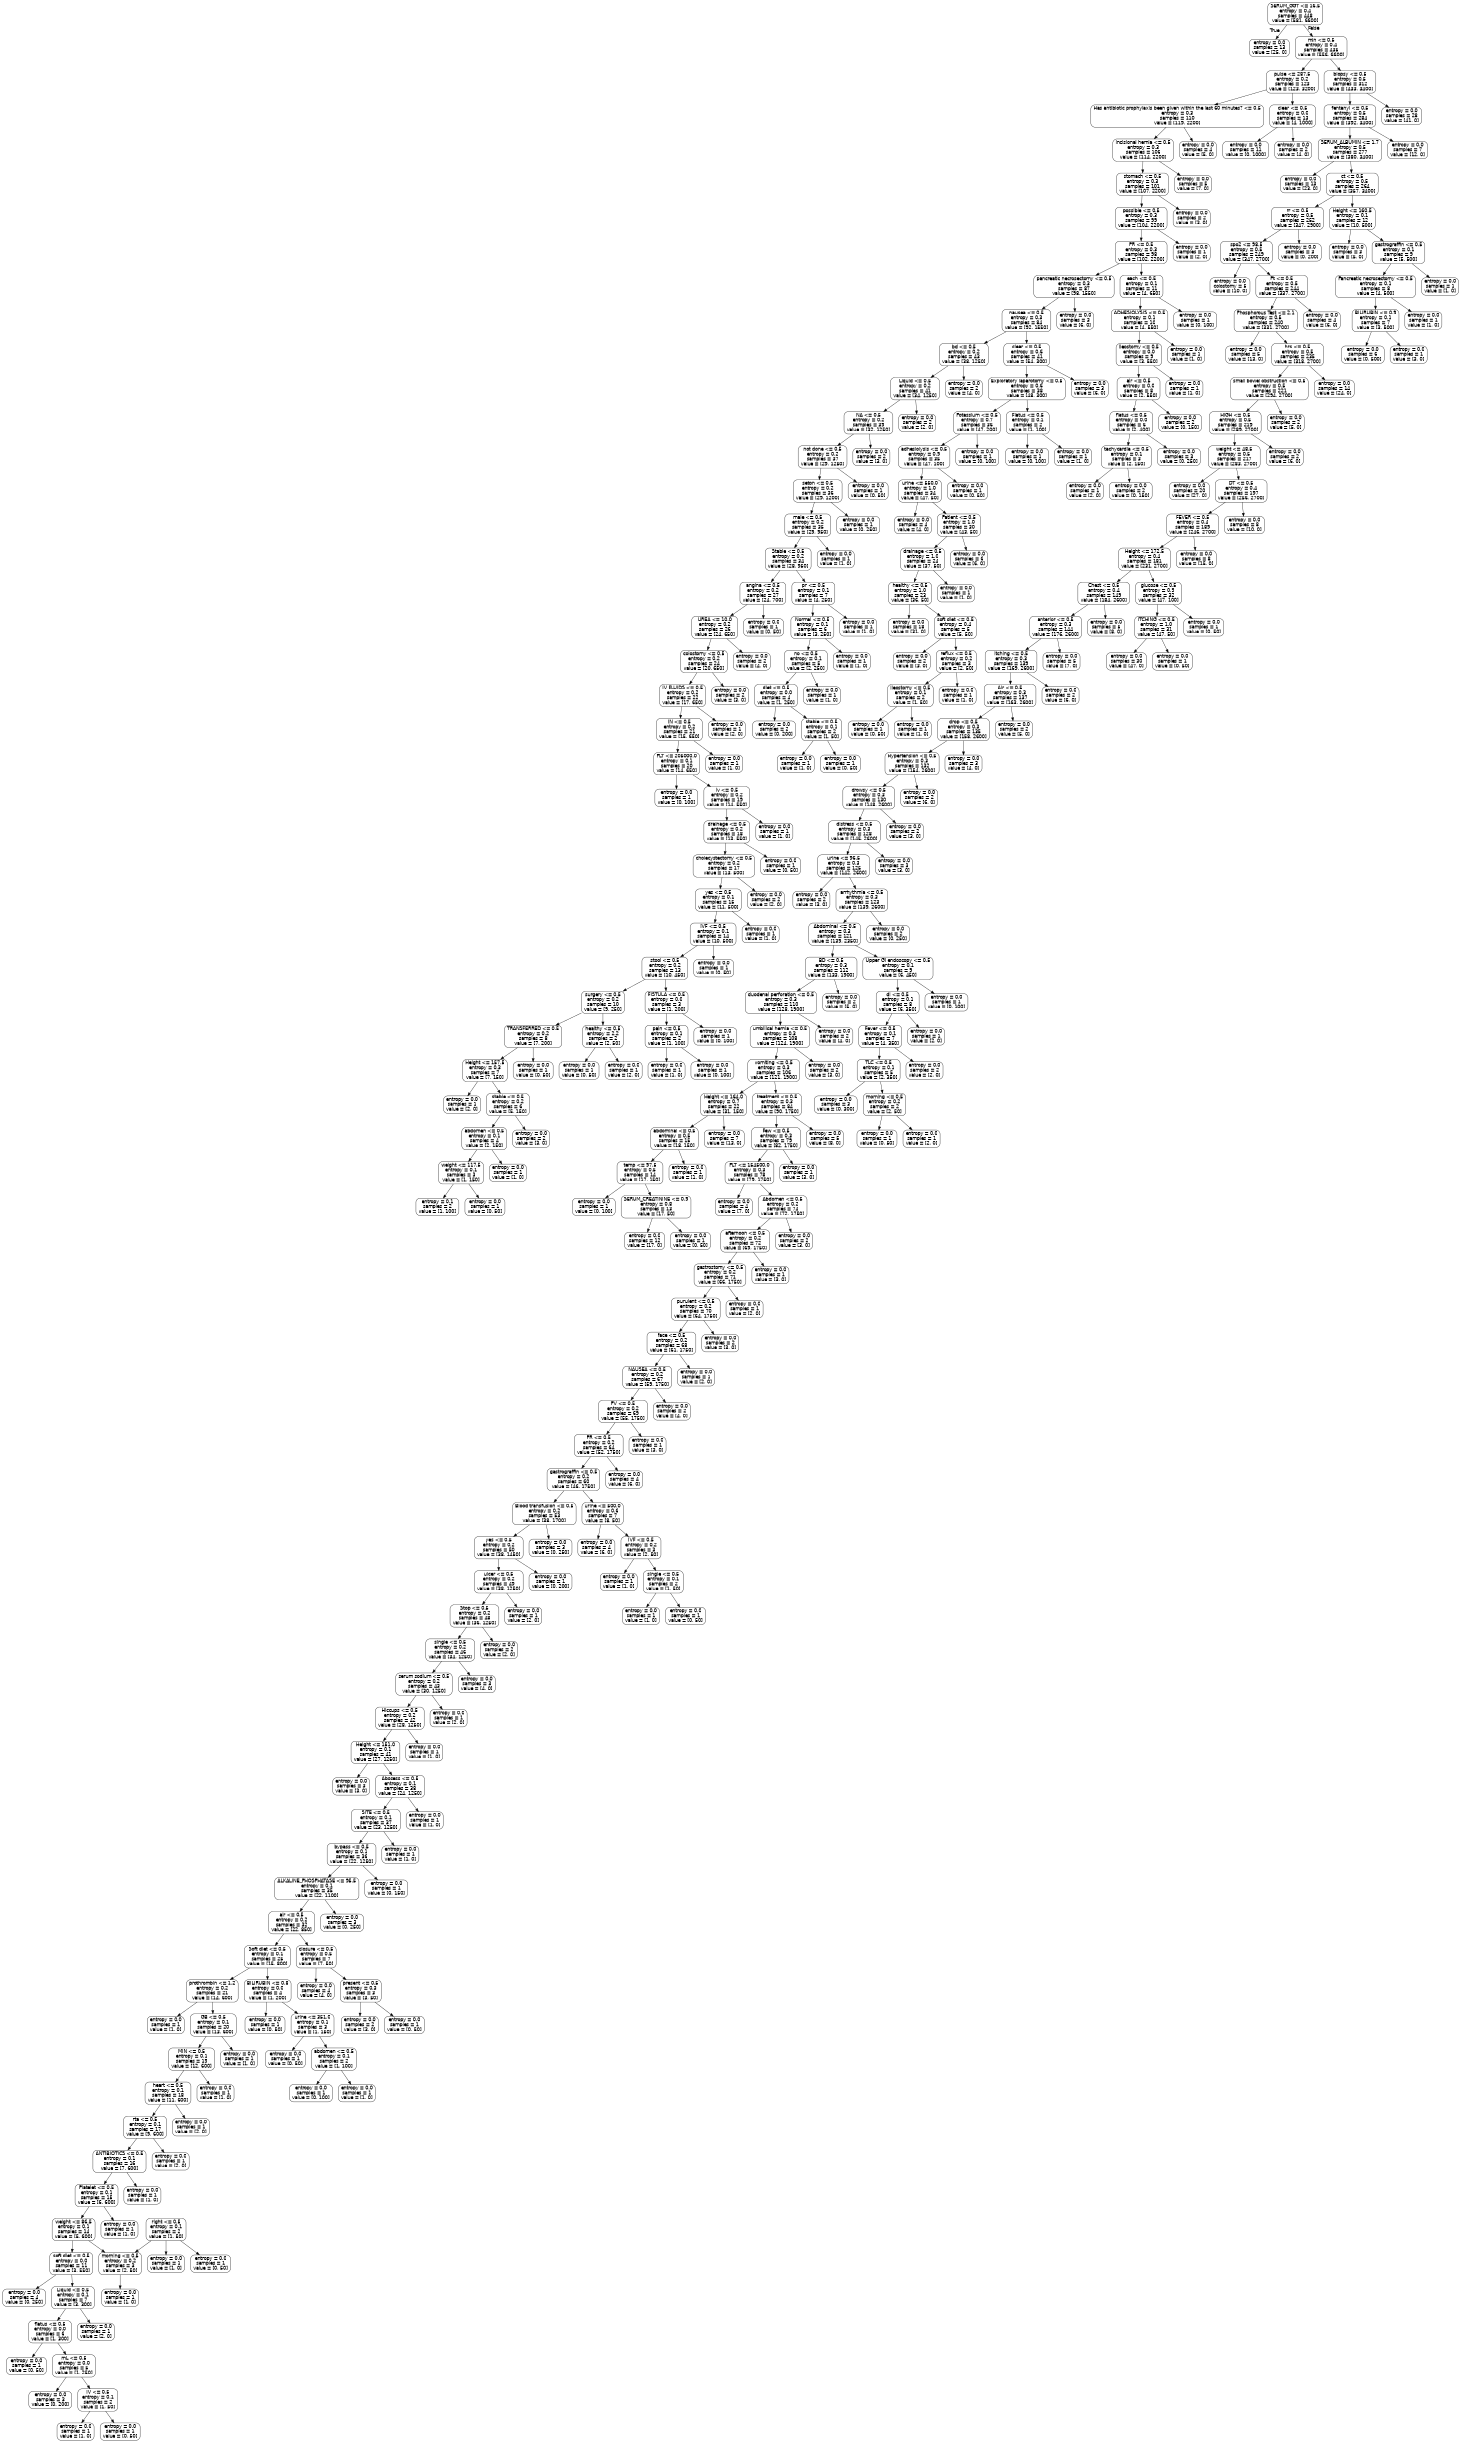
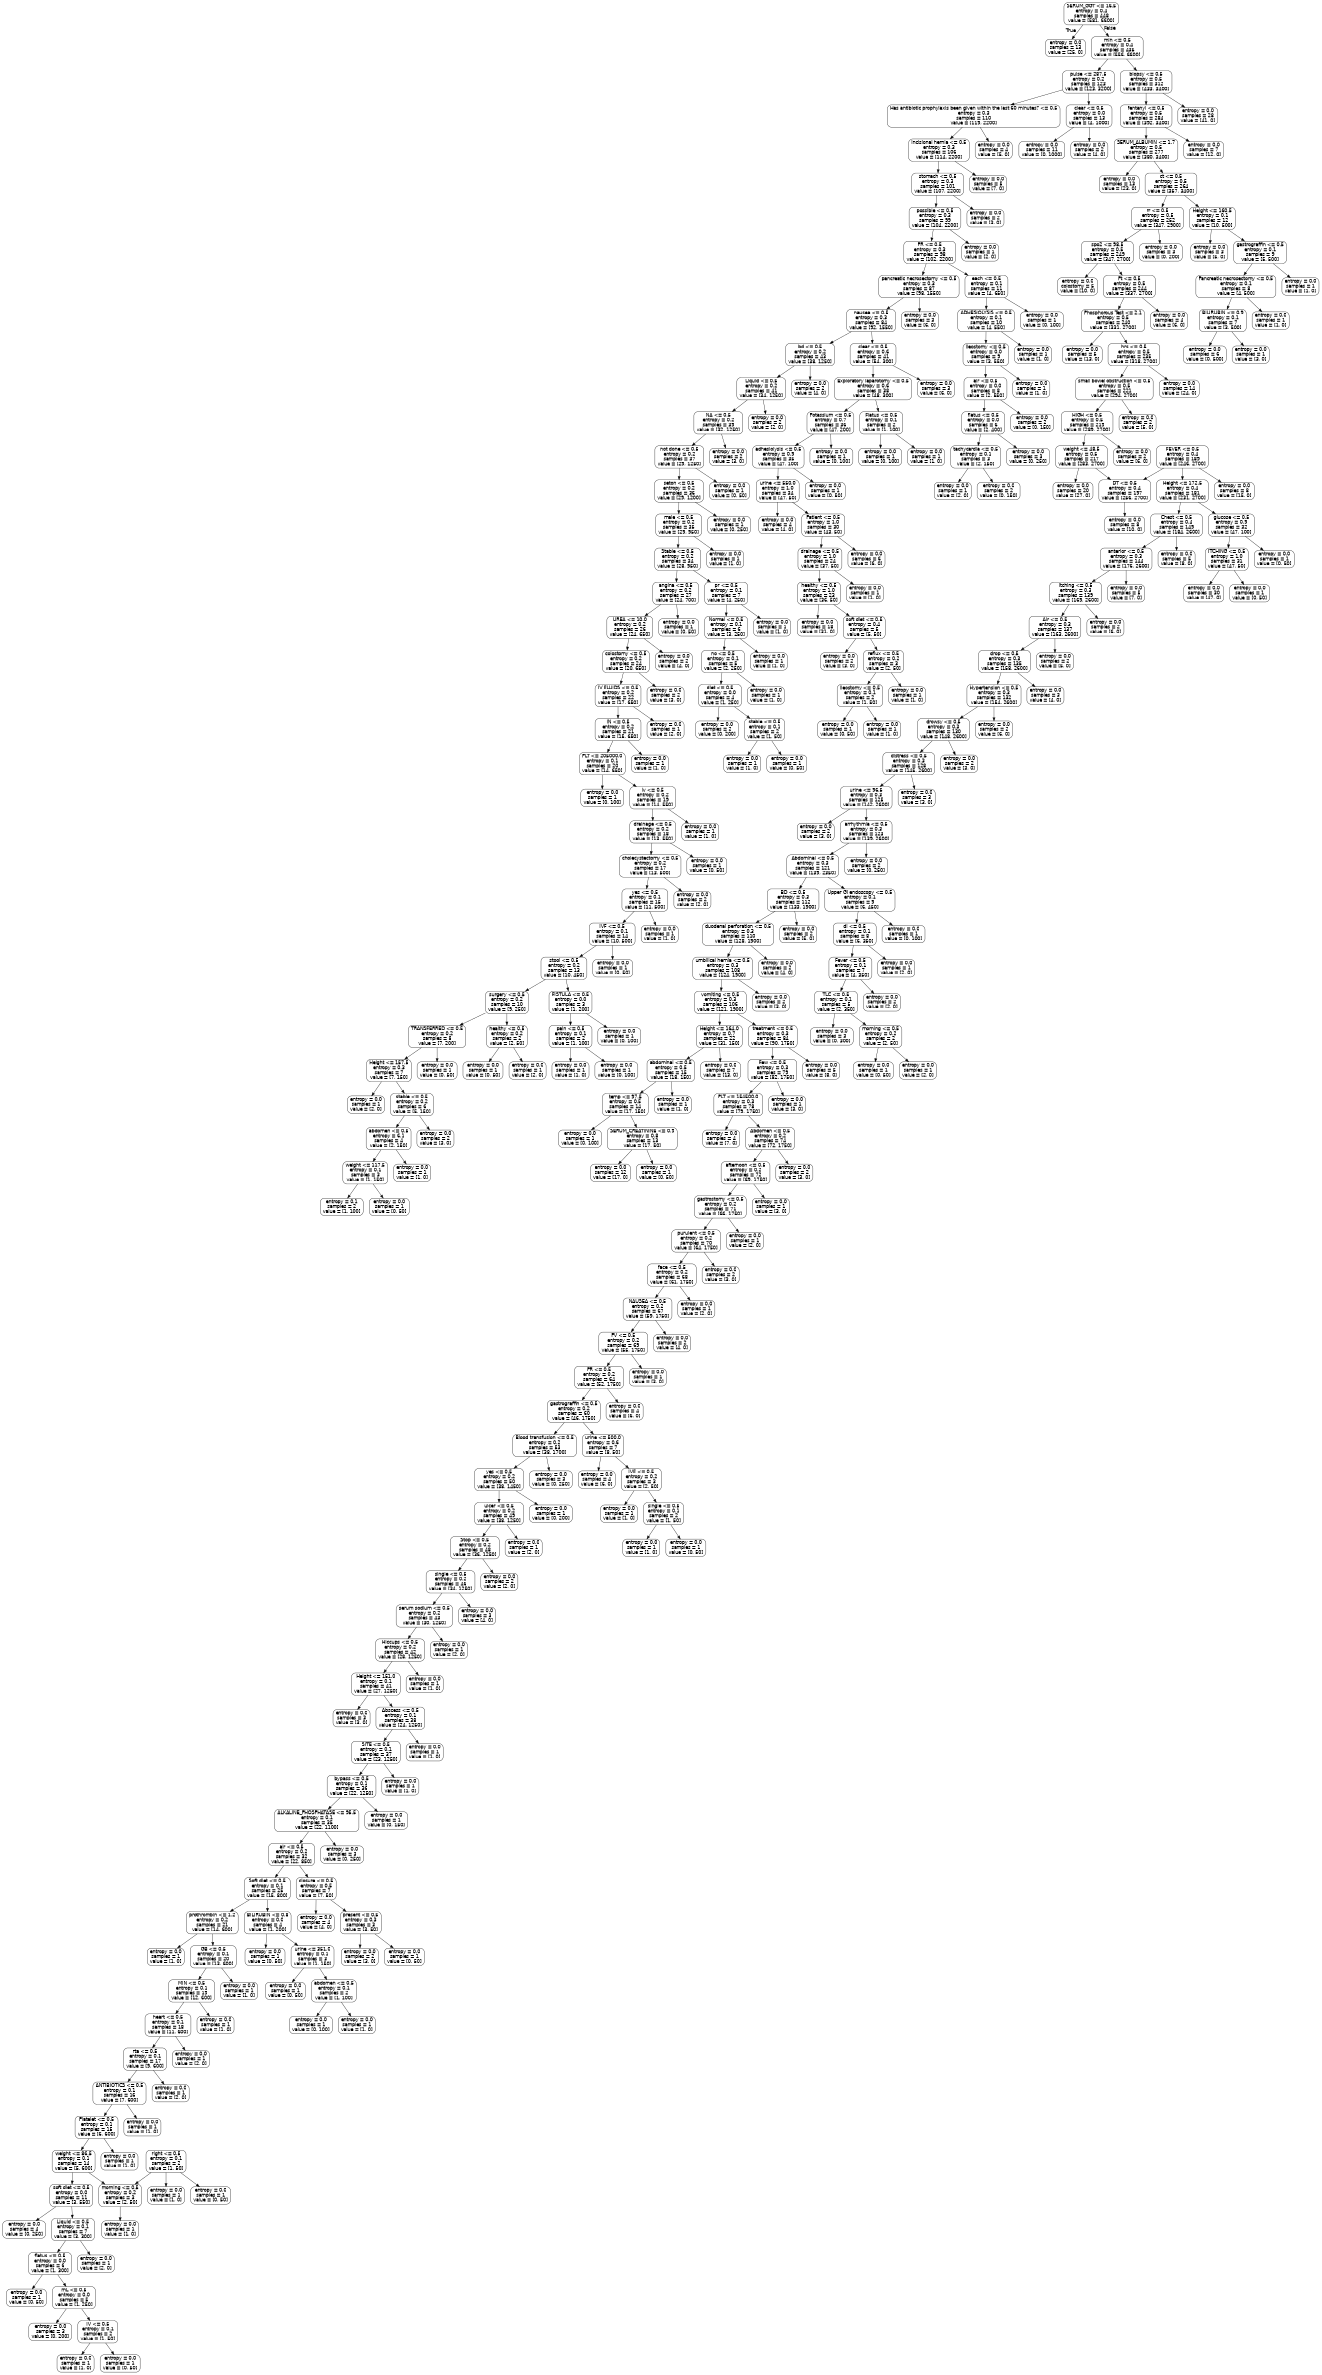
(1218, 507) -> (1155, 473)
(603, 1036) -> (507, 1036)
(484, 1139) -> (389, 1139)
